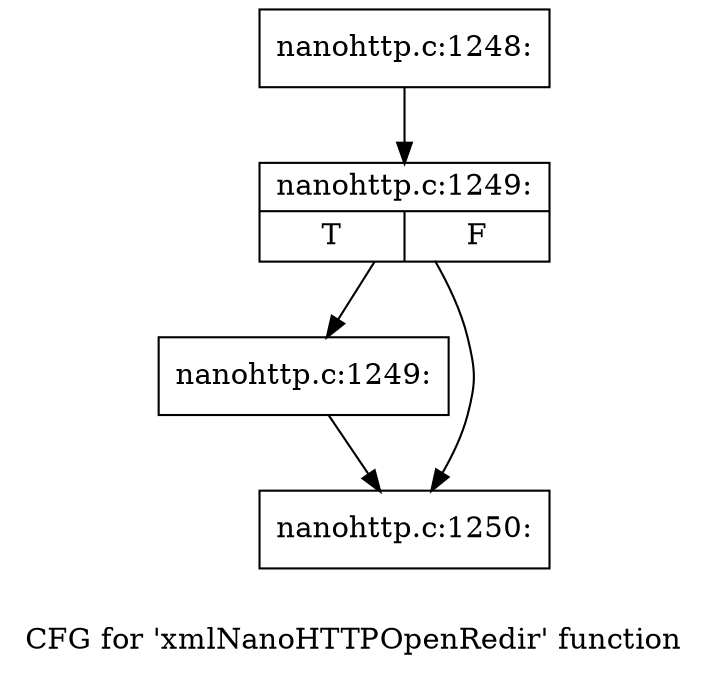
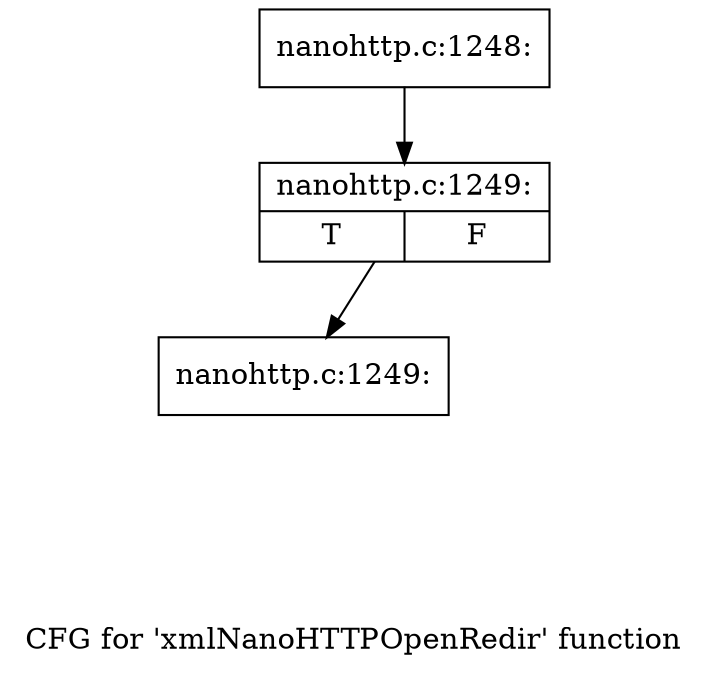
(405, 530) -> none
